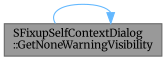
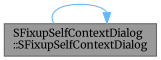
(83, 40) -> (80, 40)
